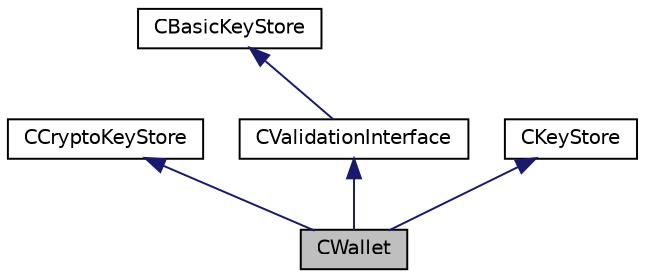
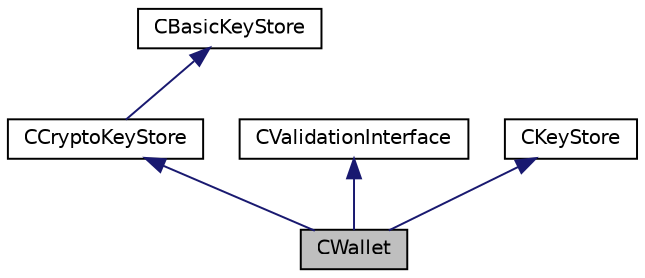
(300, 90) -> (160, 90)
